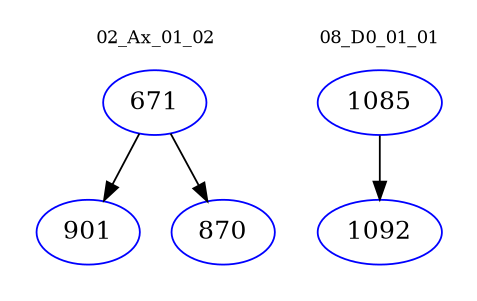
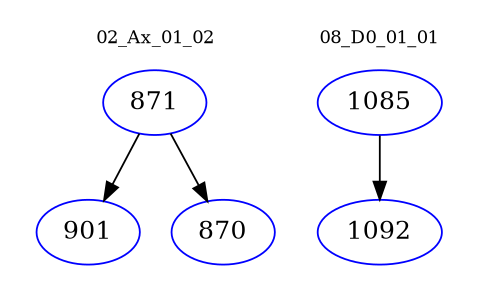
(155, 103) -> (155, 103)
